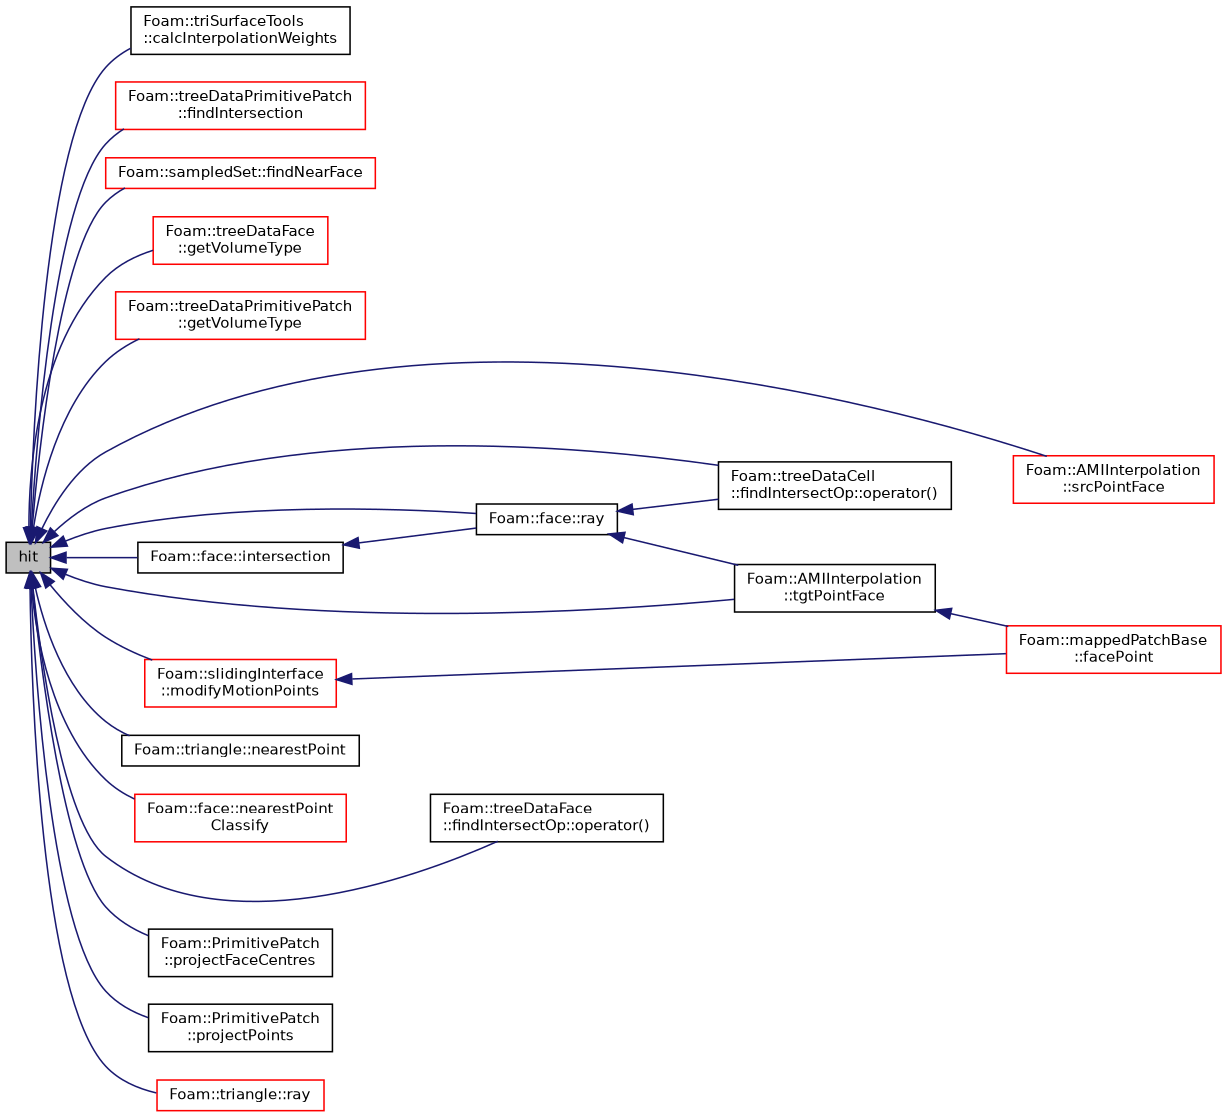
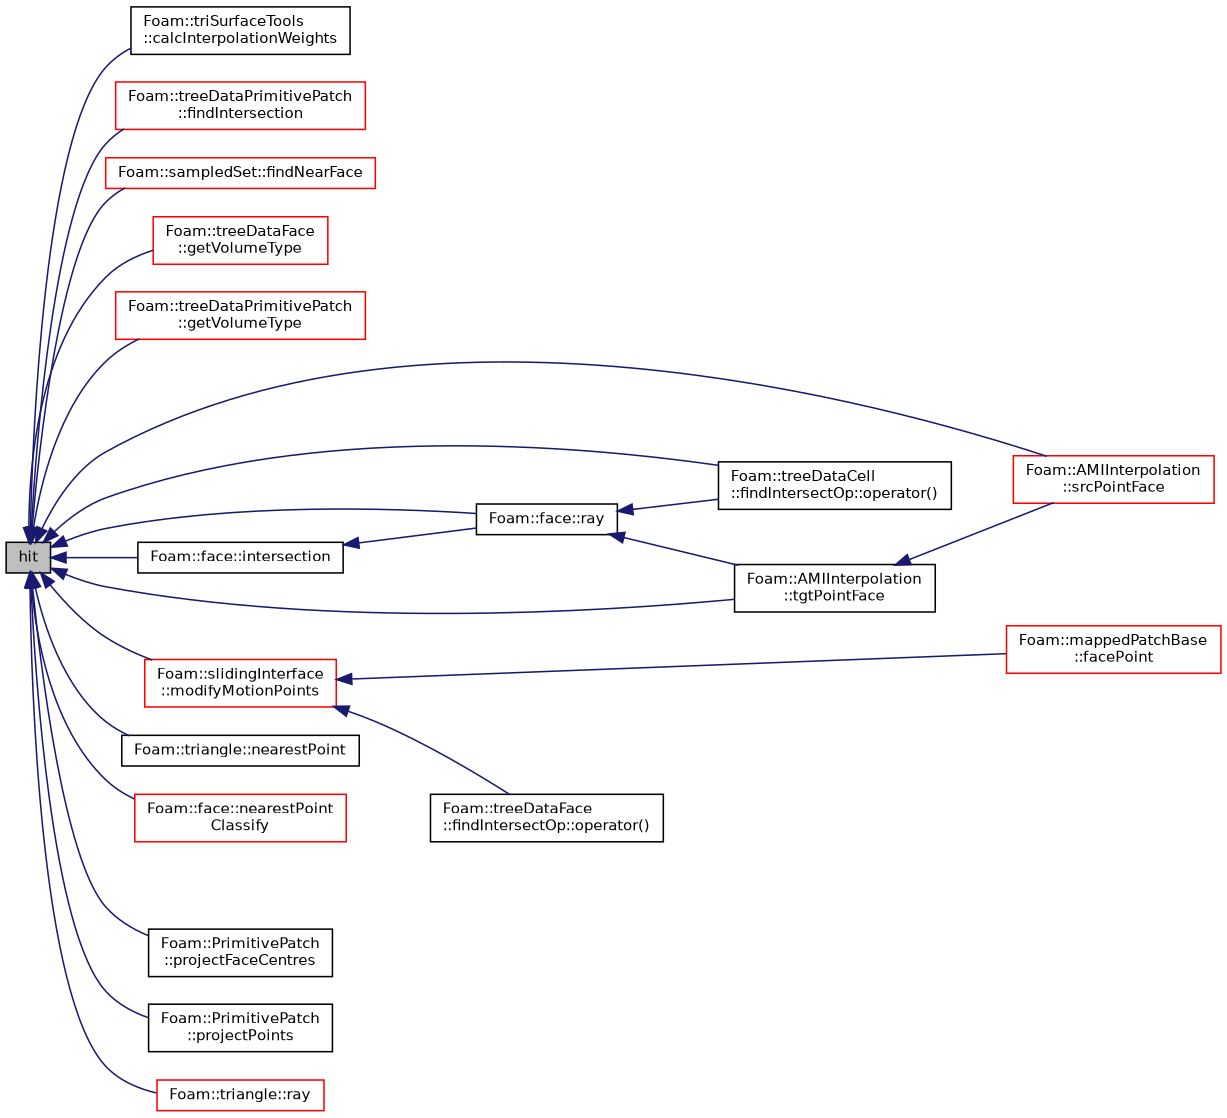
(980, 620) -> (982, 531)
(162, 886) -> (431, 749)
